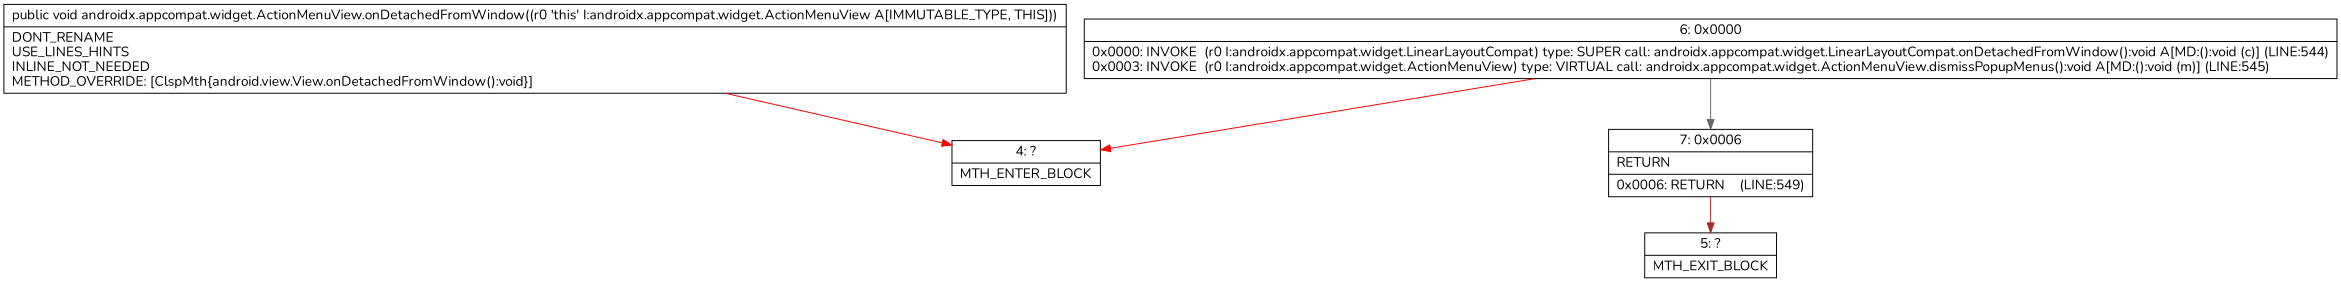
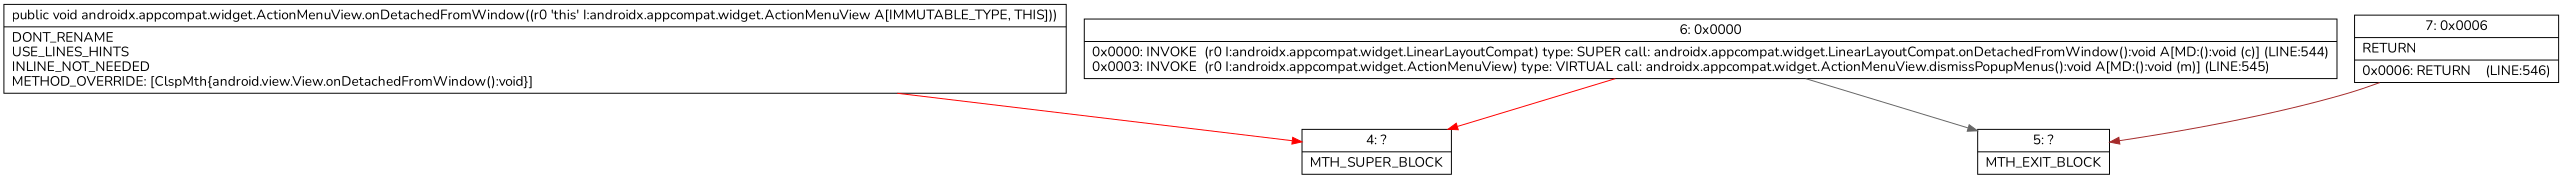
(1711, 99) -> (1887, 103)
(1026, 174) -> (1377, 163)
(1711, 185) -> (2457, 71)
